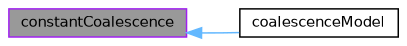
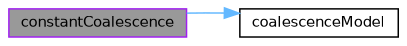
(221, 33) -> (205, 13)
